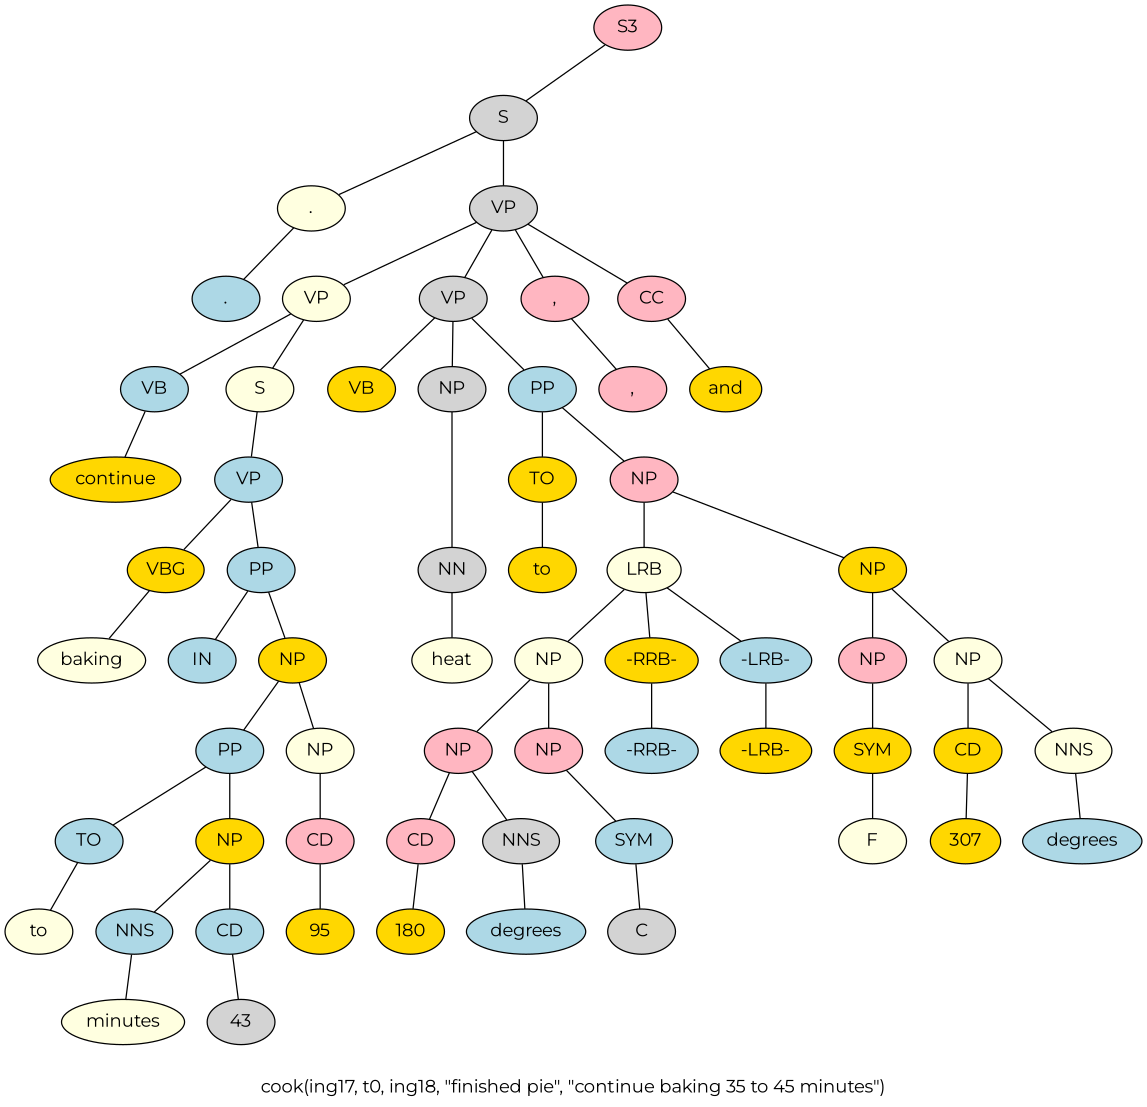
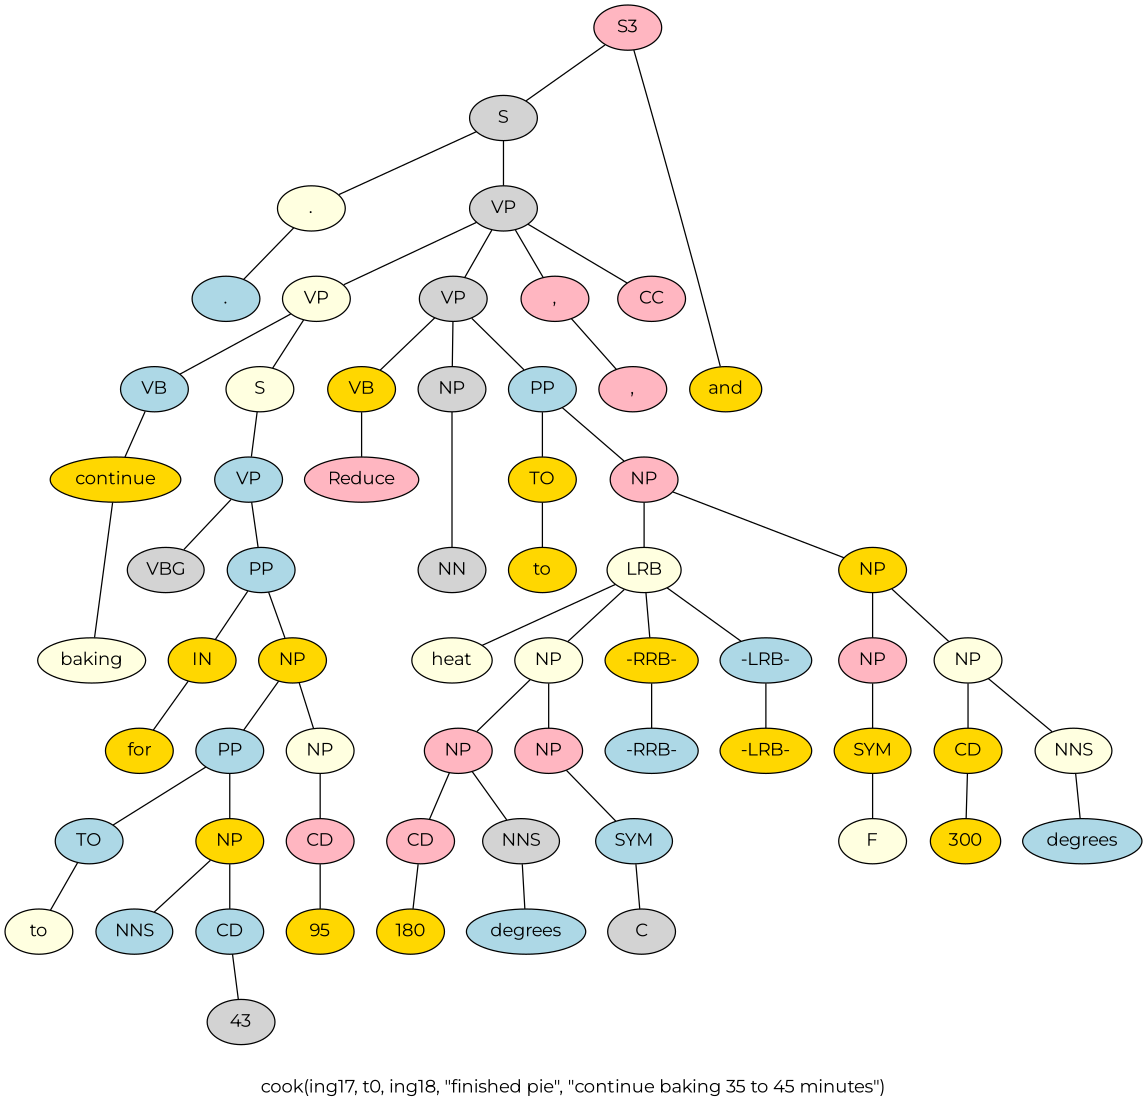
(689, 344) -> (678, 208)
none -> (362, 480)
(166, 570) -> (166, 570)
(129, 615) -> (104, 570)
(452, 615) -> (549, 615)
(202, 660) -> (202, 660)
none -> (139, 751)
(966, 841) -> (966, 841)
(123, 1022) -> none
